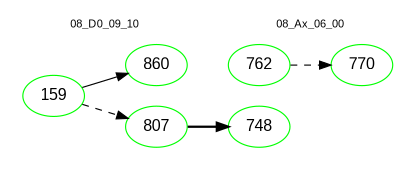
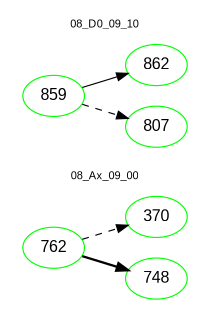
(311, 25) -> (105, 176)
(156, 65) -> (156, 65)
(362, 65) -> (156, 217)
(54, 96) -> (54, 96)
(204, 127) -> (100, 261)
